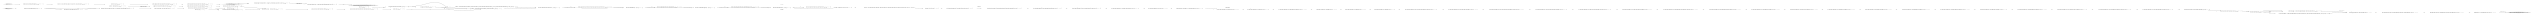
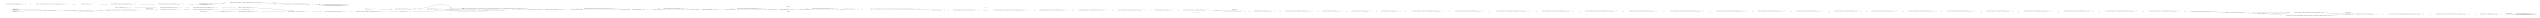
(9, 4) -> none
none -> (16, 11)
